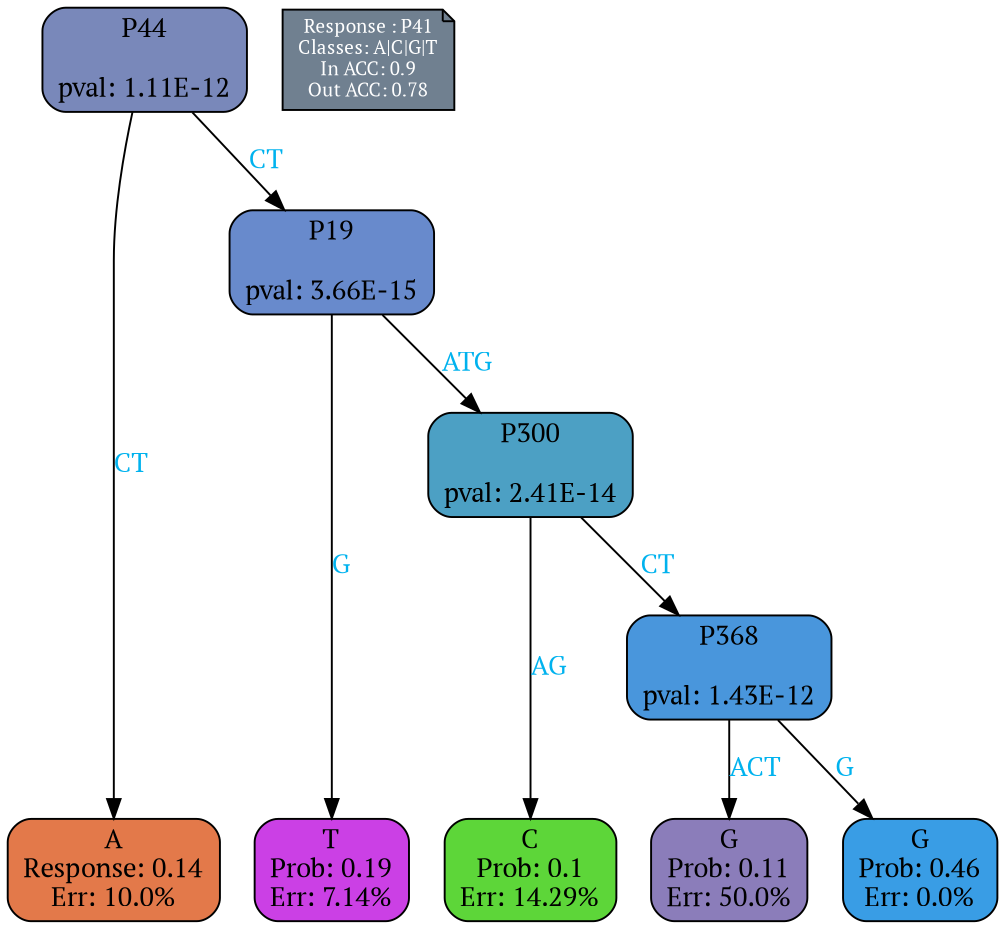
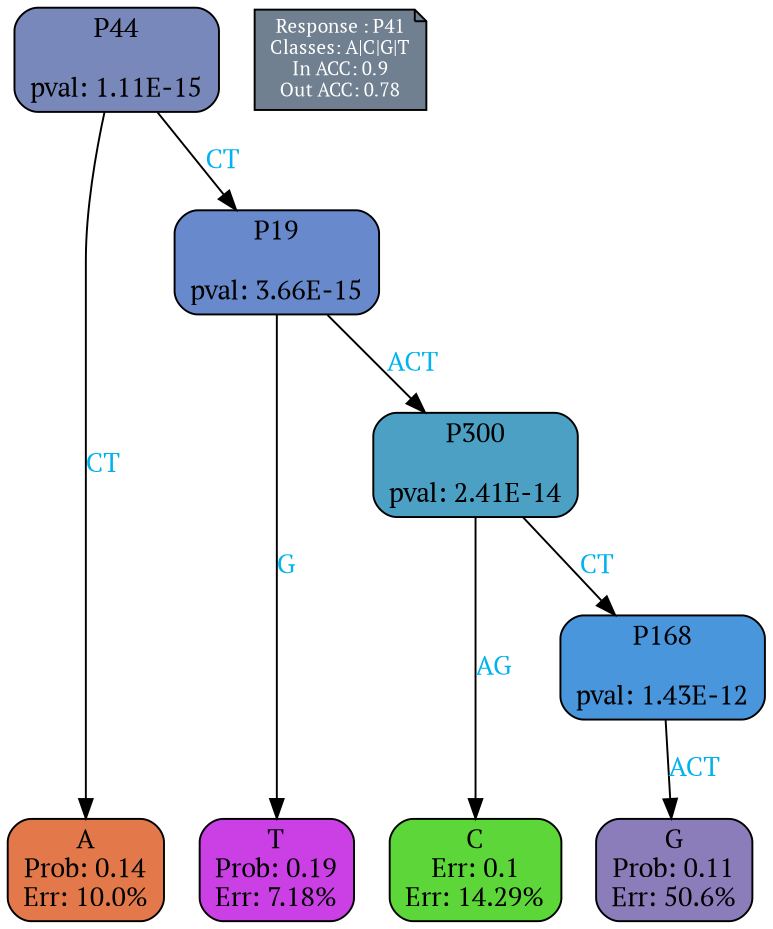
(145, 60) -> (117, 60)
(468, 364) -> (414, 364)
(729, 667) -> (663, 667)
(114, 870) -> (86, 870)
(332, 870) -> (277, 870)
(531, 870) -> (476, 870)
(729, 870) -> (674, 870)
(920, 870) -> none
